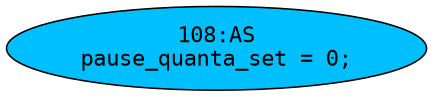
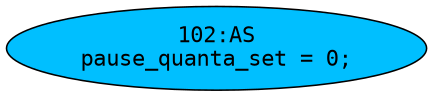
(217, 48) -> (217, 48)
